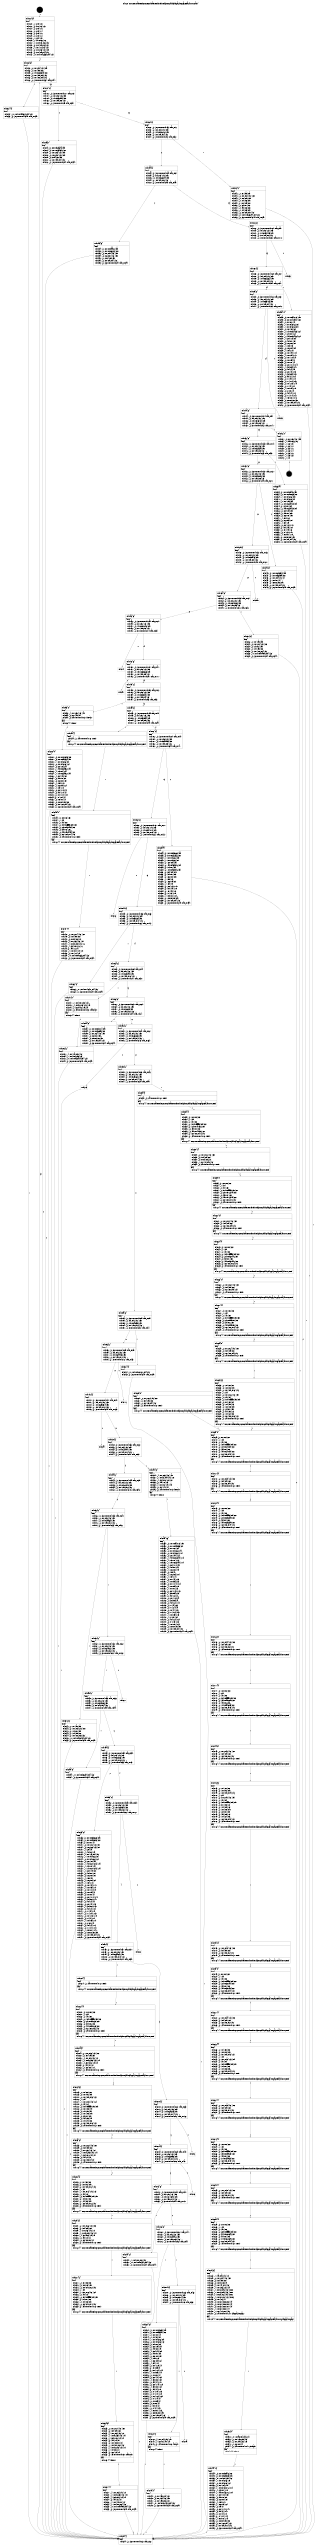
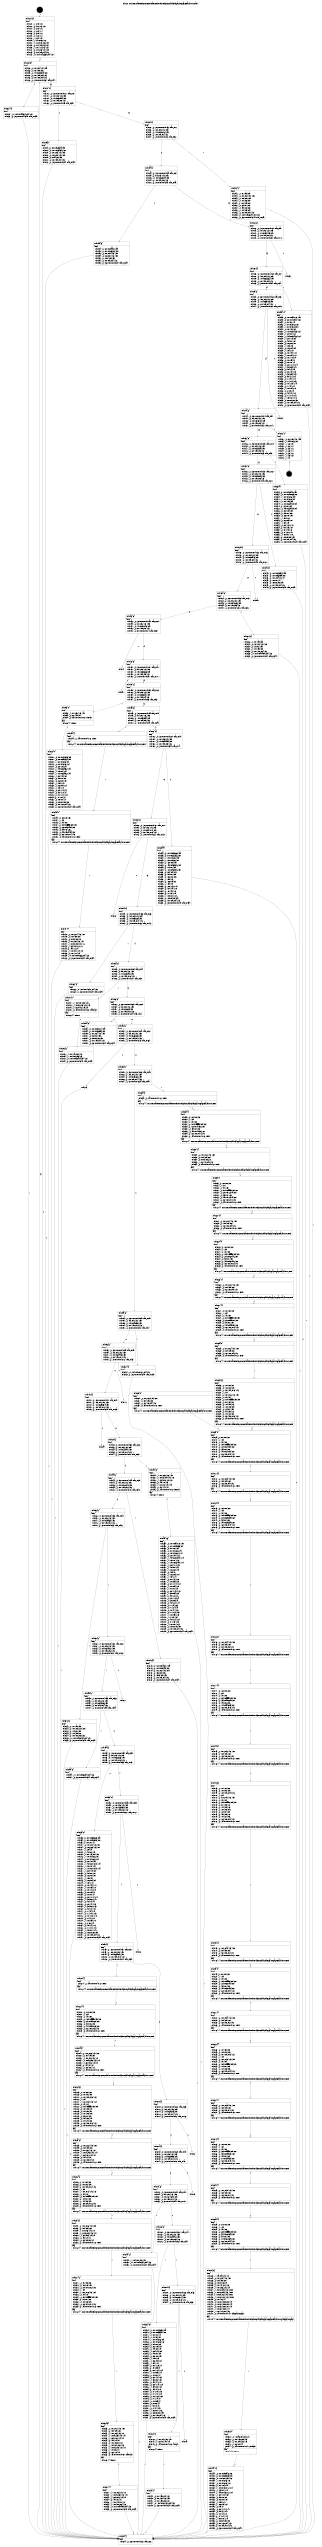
none -> (163, 1670)
